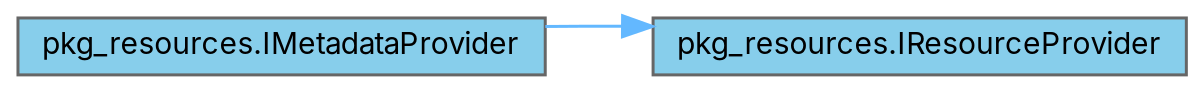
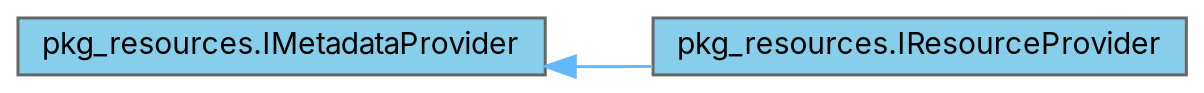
(584, 26) -> (614, 67)
